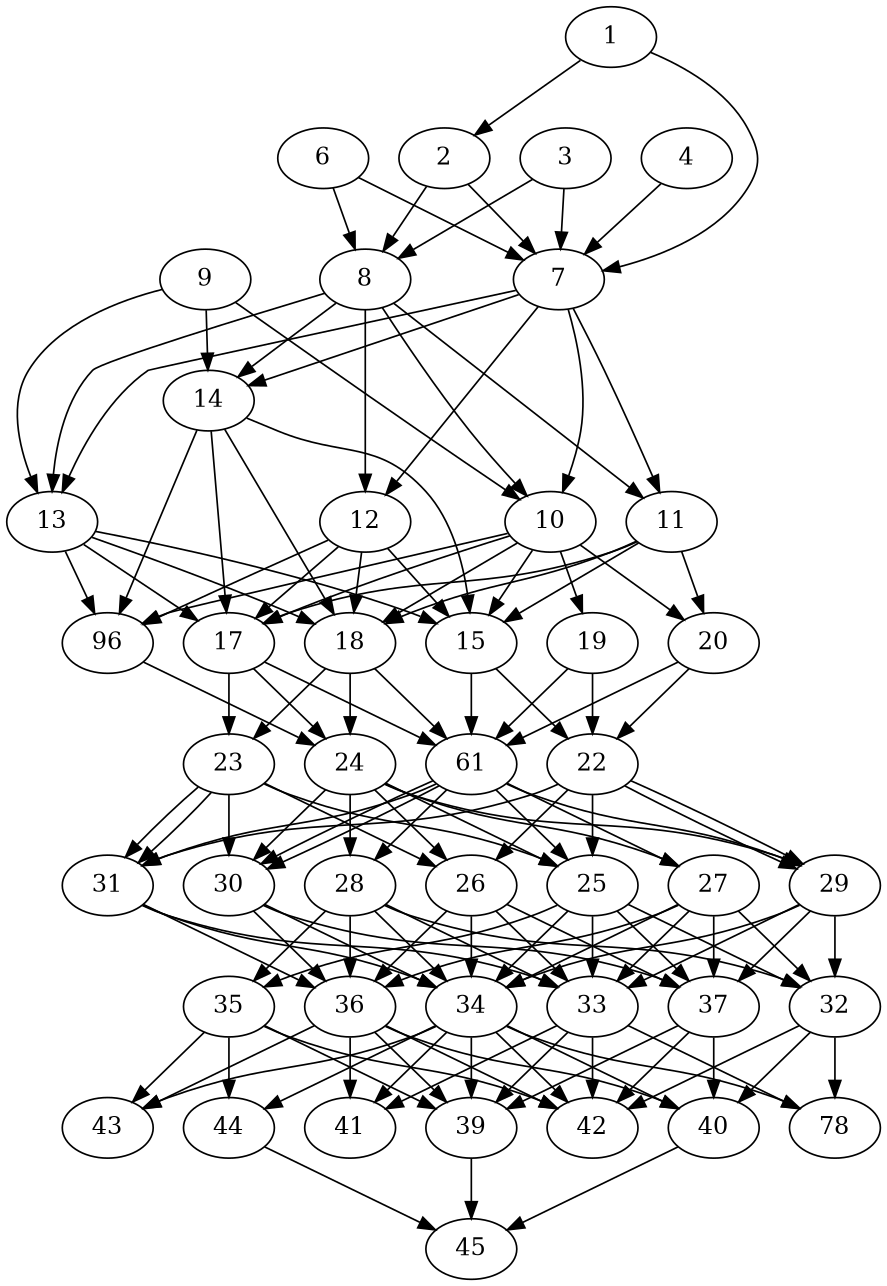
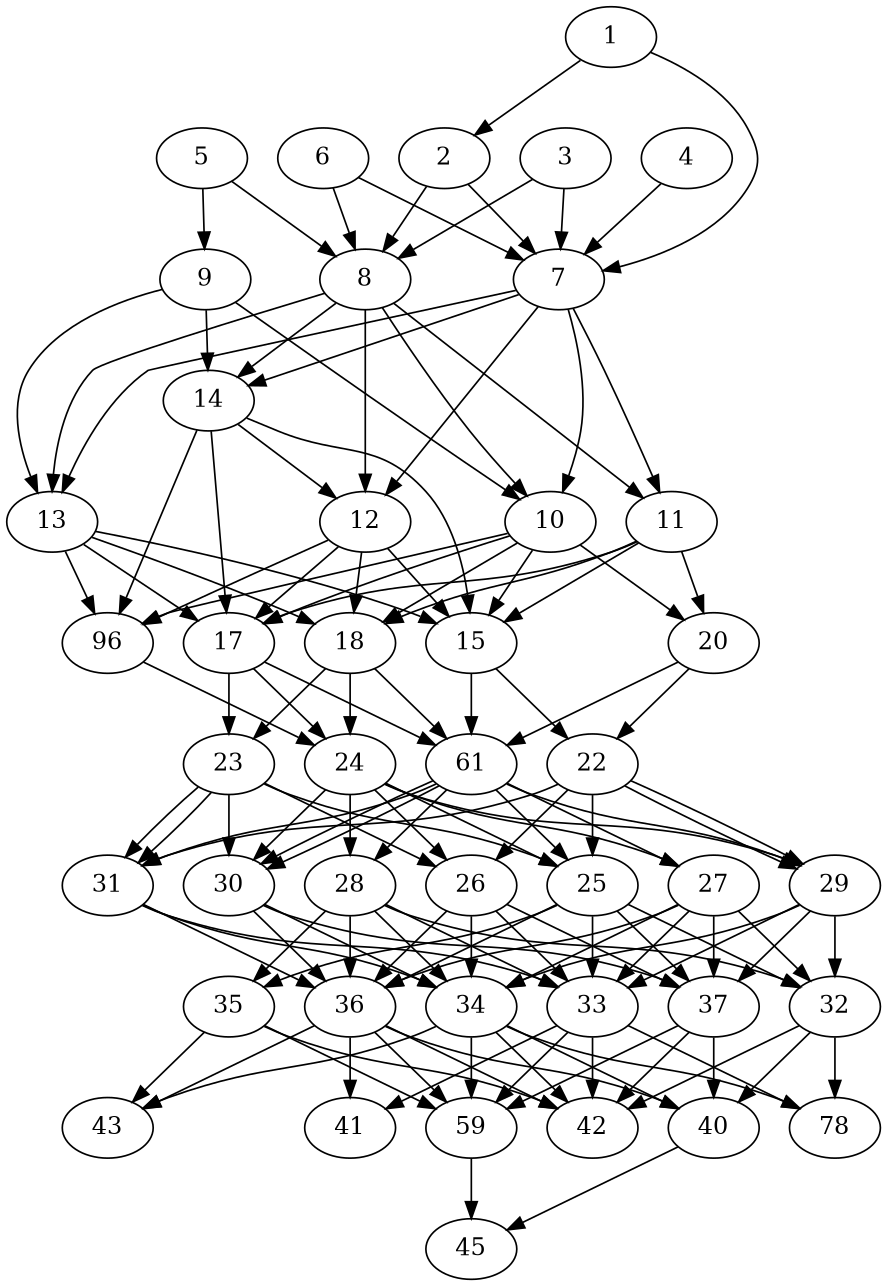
none -> (202, 158)
(275, 514) -> (280, 456)
(593, 643) -> none
(538, 940) -> (479, 942)
(420, 1058) -> none
(229, 1128) -> none
(471, 1128) -> (471, 1128)
